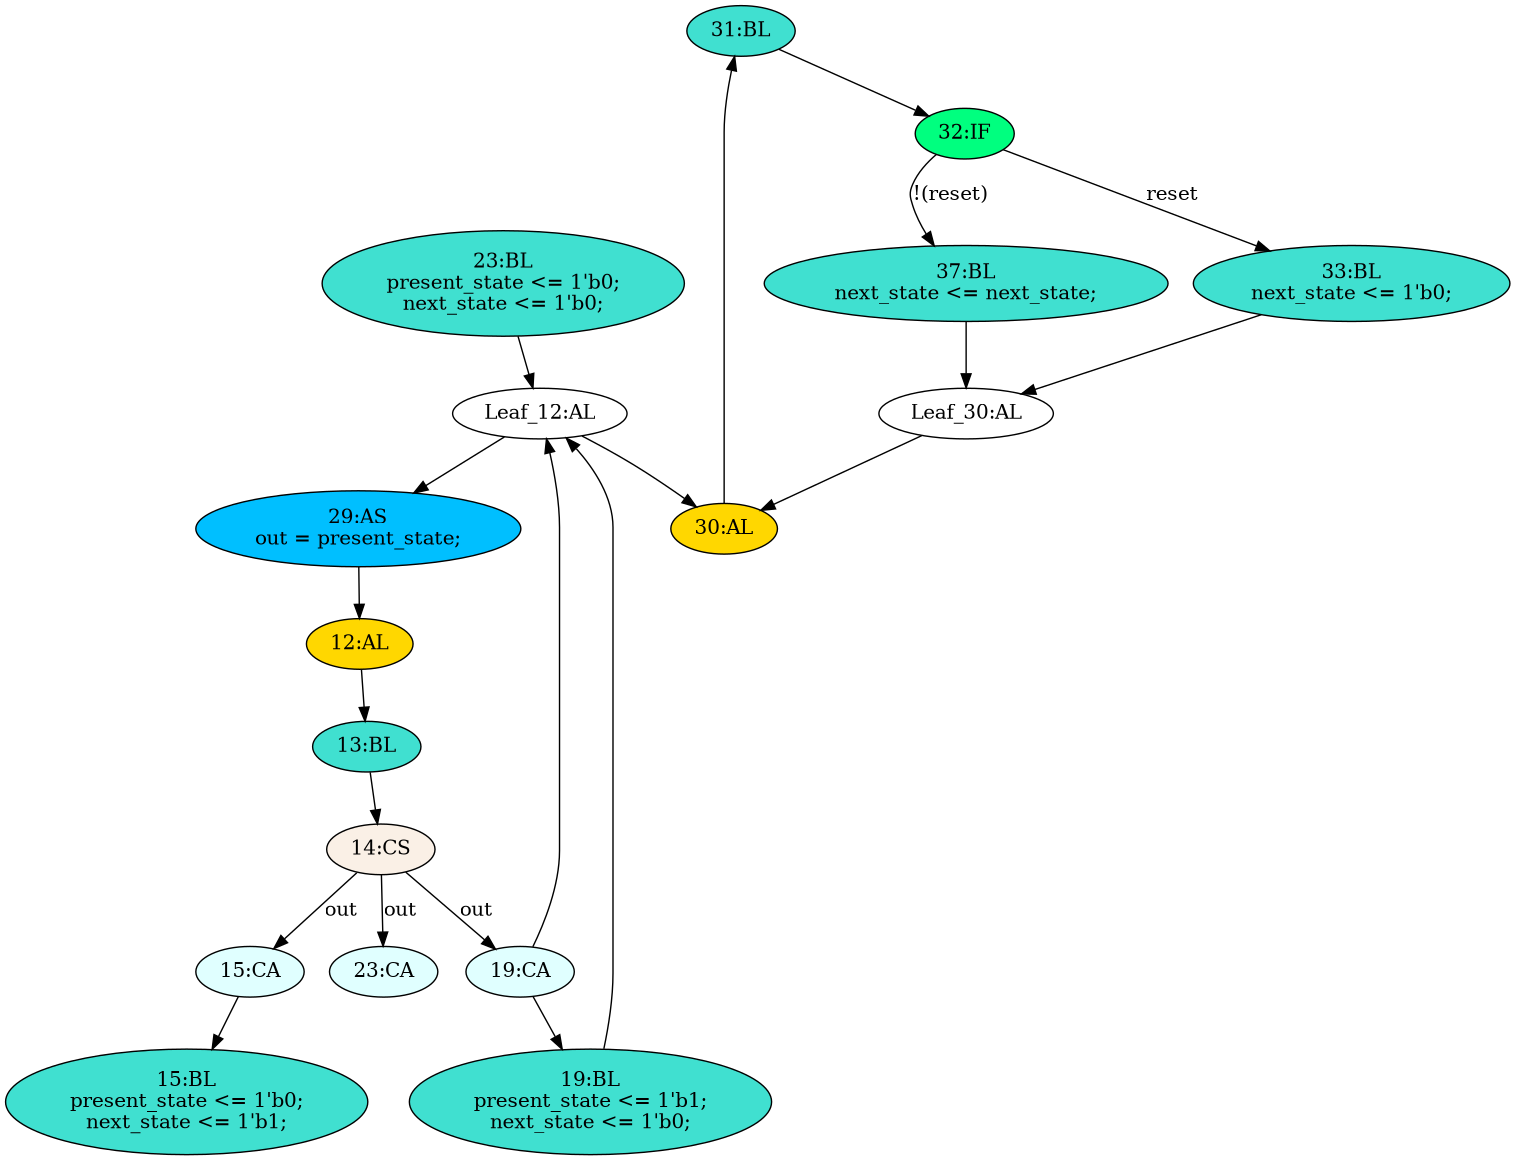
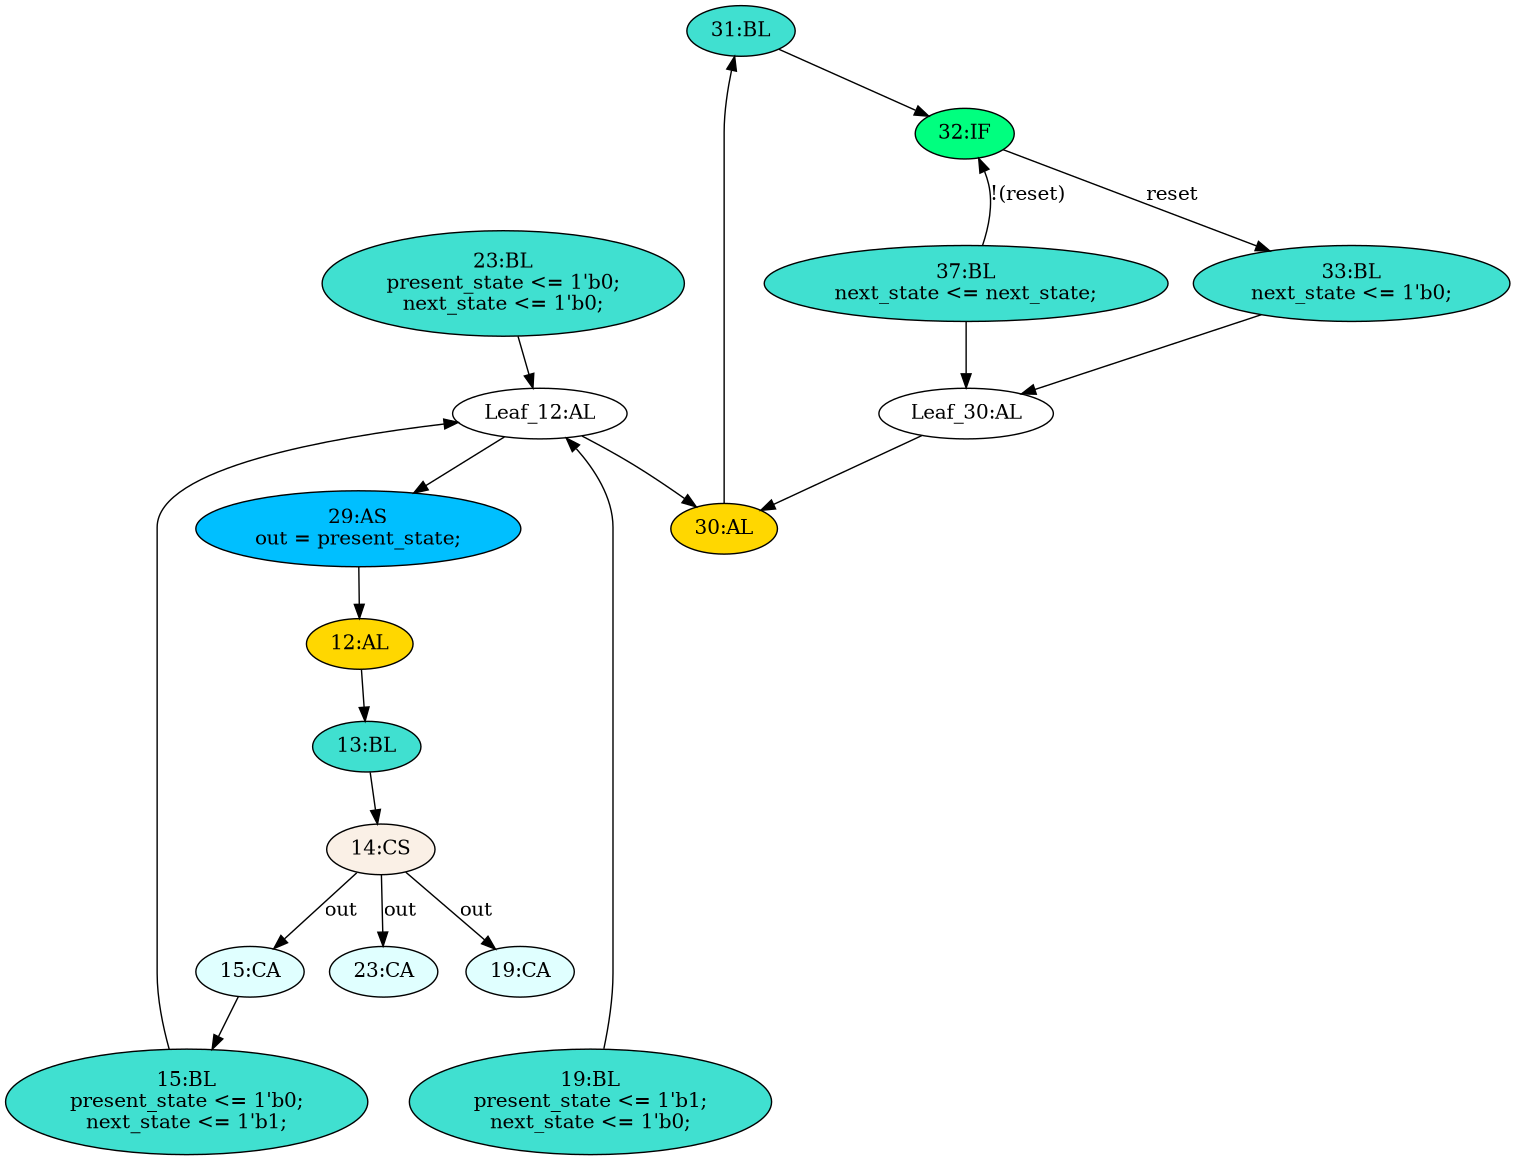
(910, 192) -> (990, 208)
(560, 702) -> (157, 630)
(544, 1017) -> none
